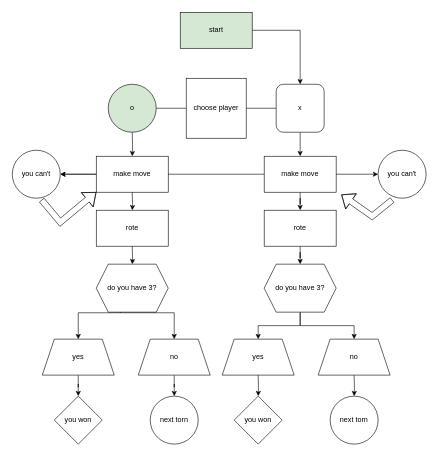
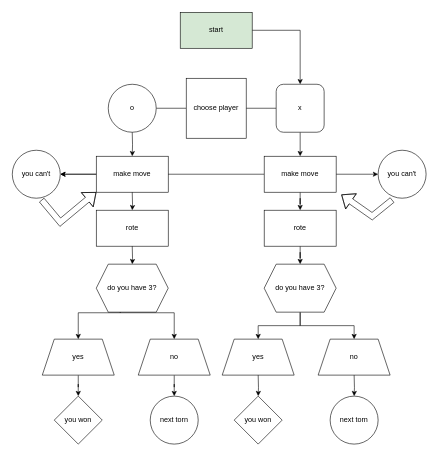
(132, 108) -> (132, 108)
